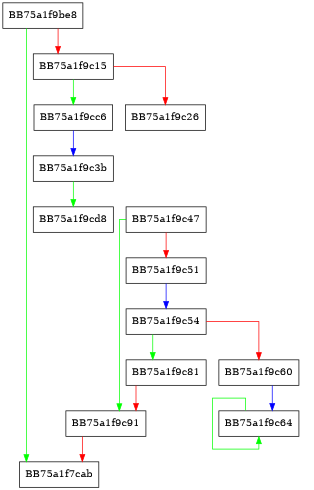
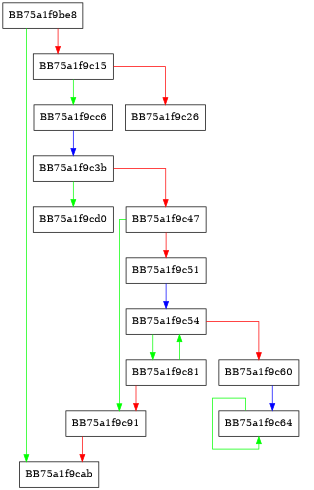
none -> (155, 169)
(73, 220) -> (73, 220)
none -> (179, 351)
(59, 475) -> (59, 475)
